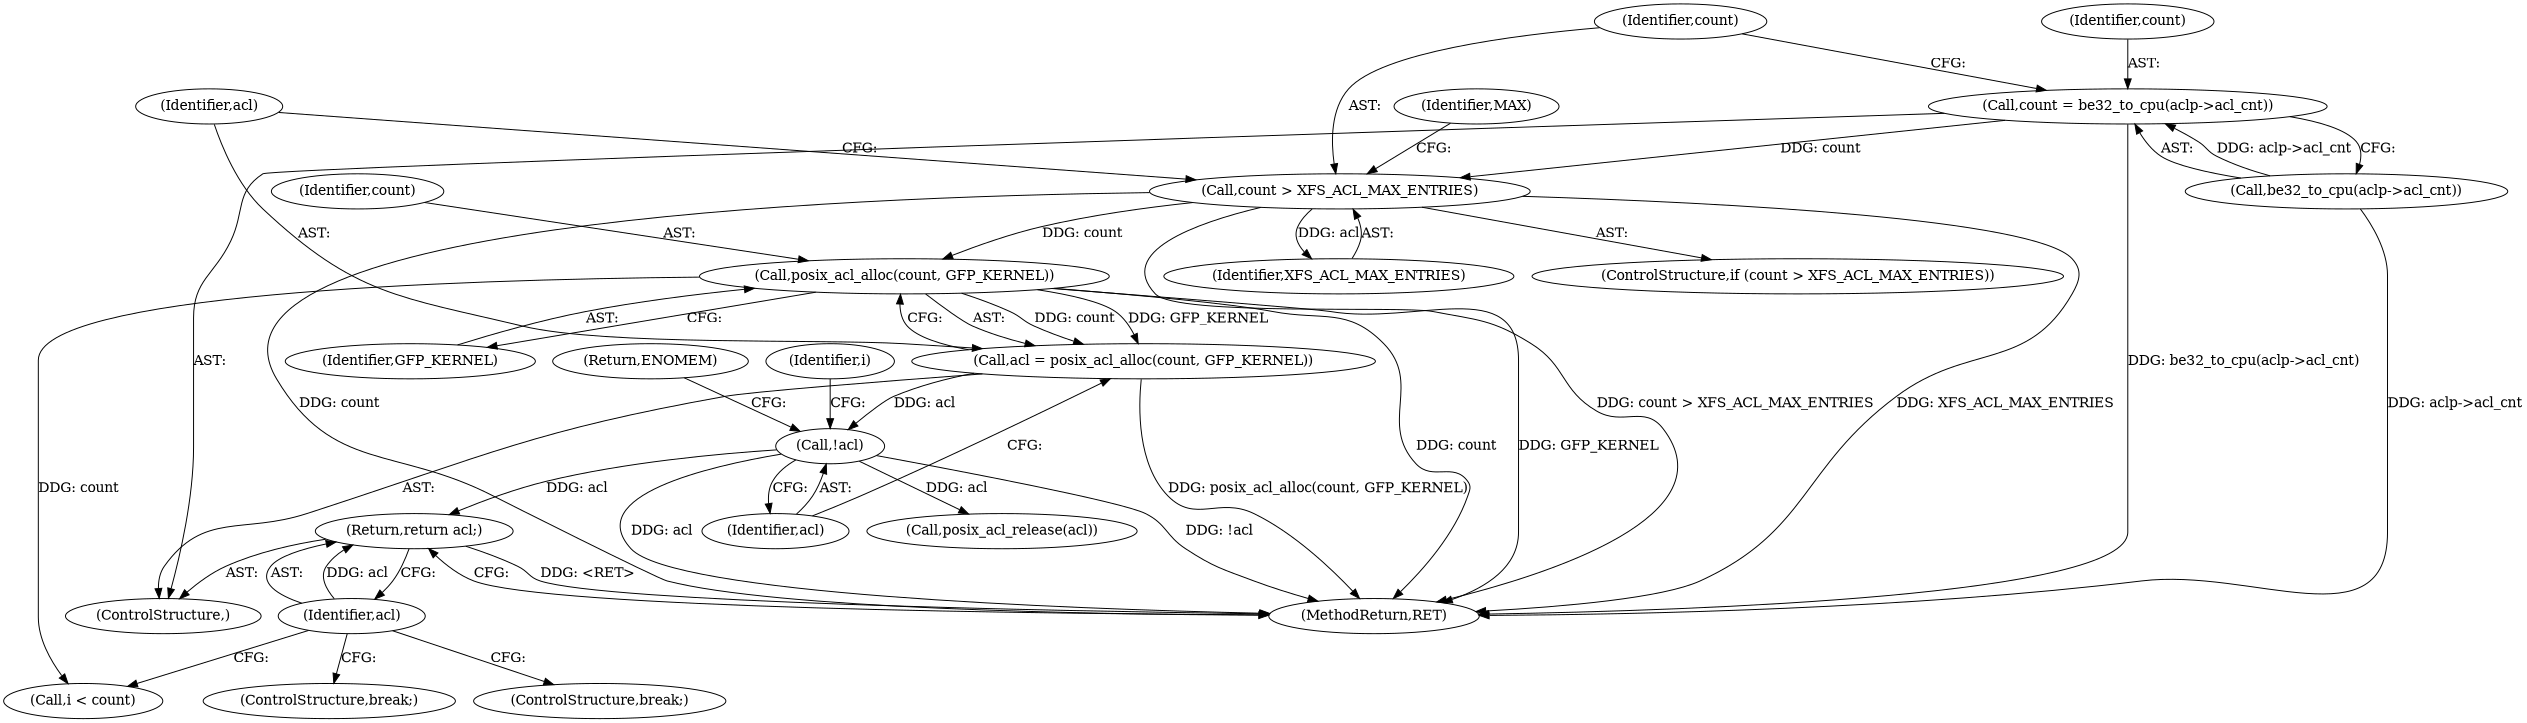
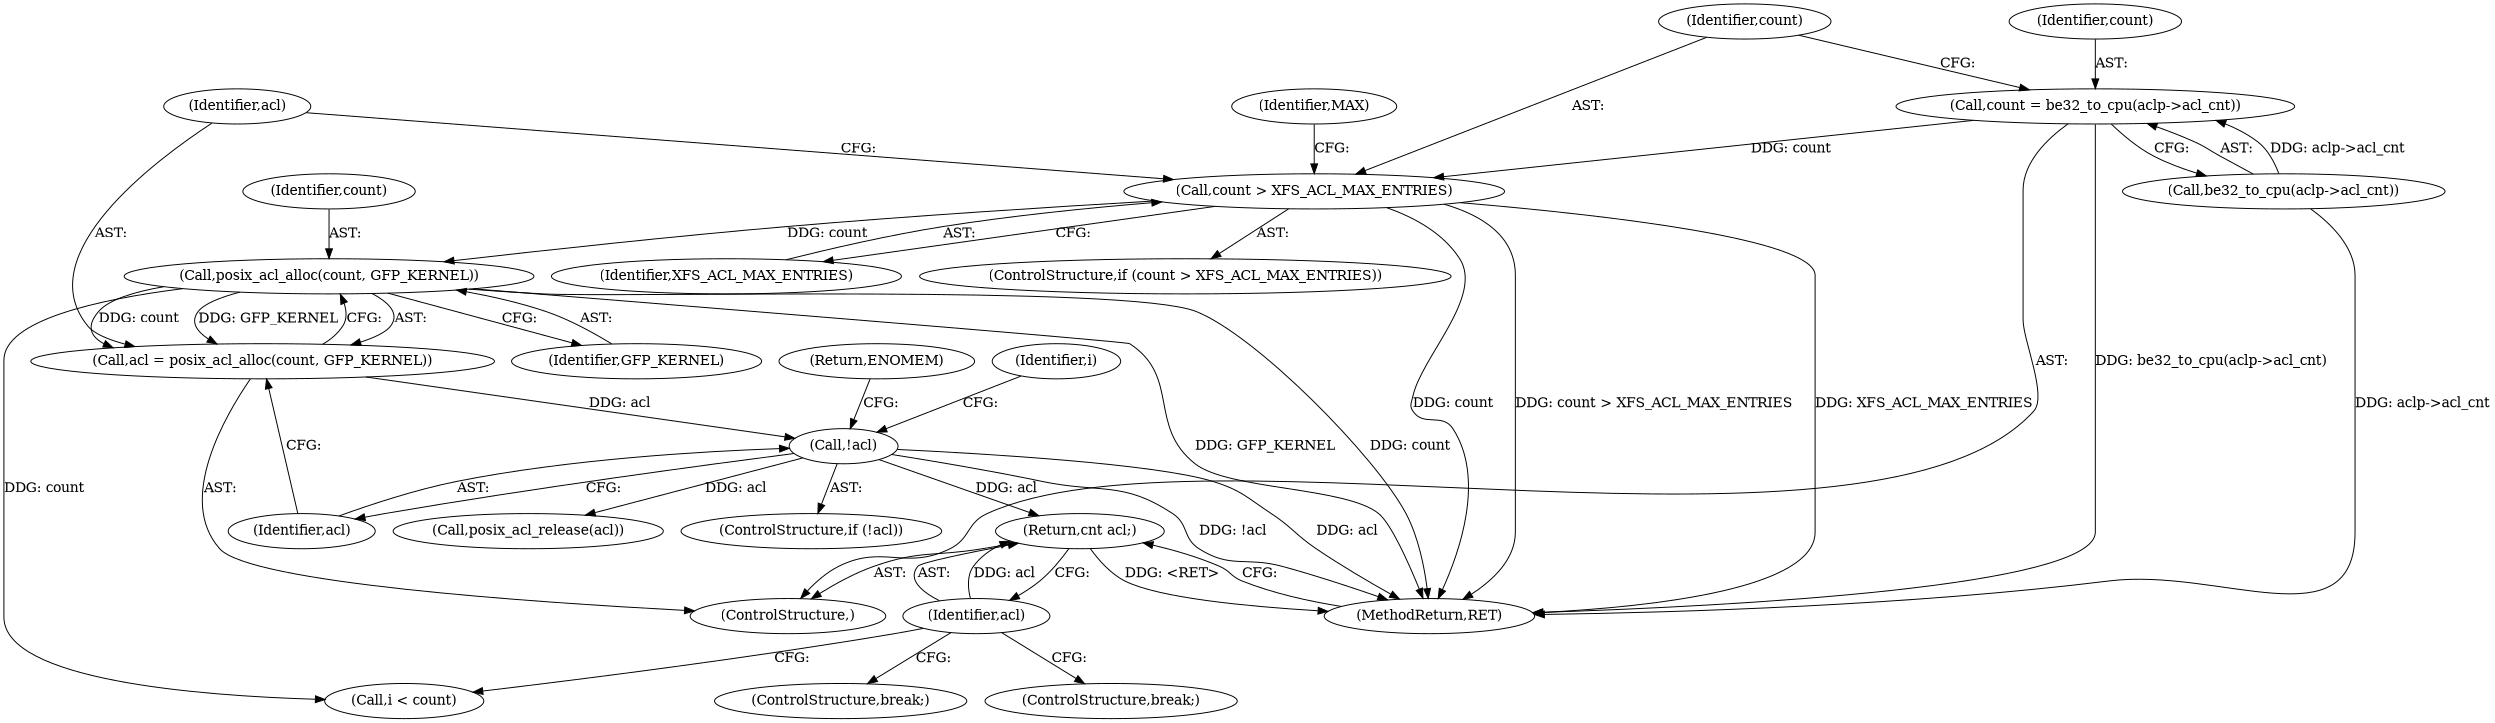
(1329, 234) -> (1075, 234)
(1211, 509) -> none
(414, 531) -> (1080, 531)
none -> (811, 531)
